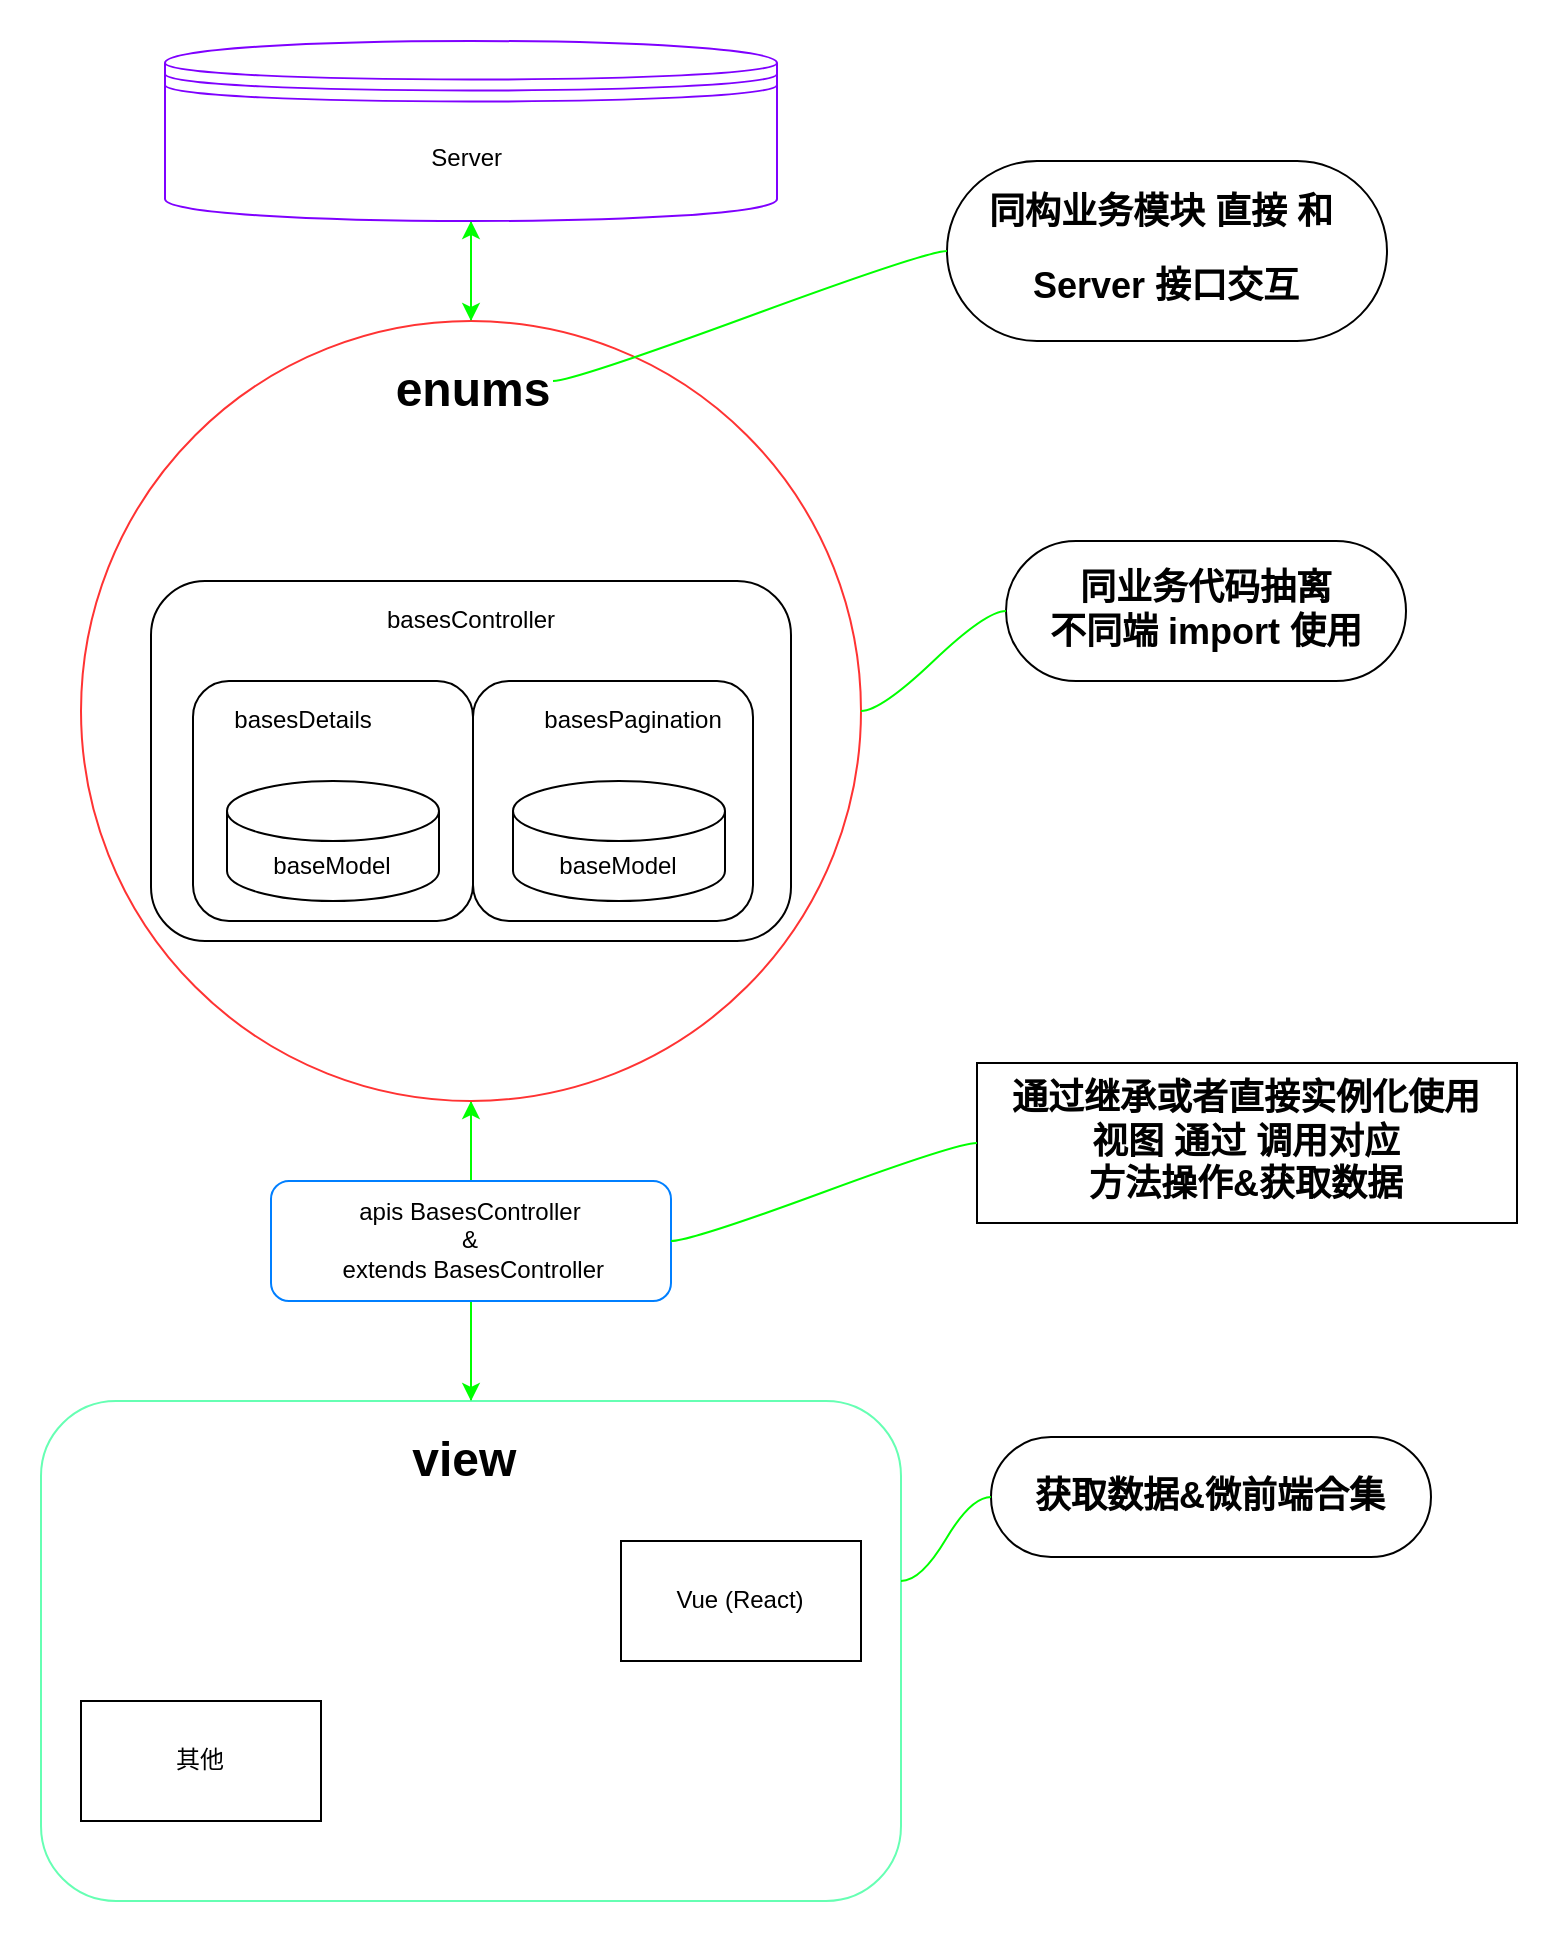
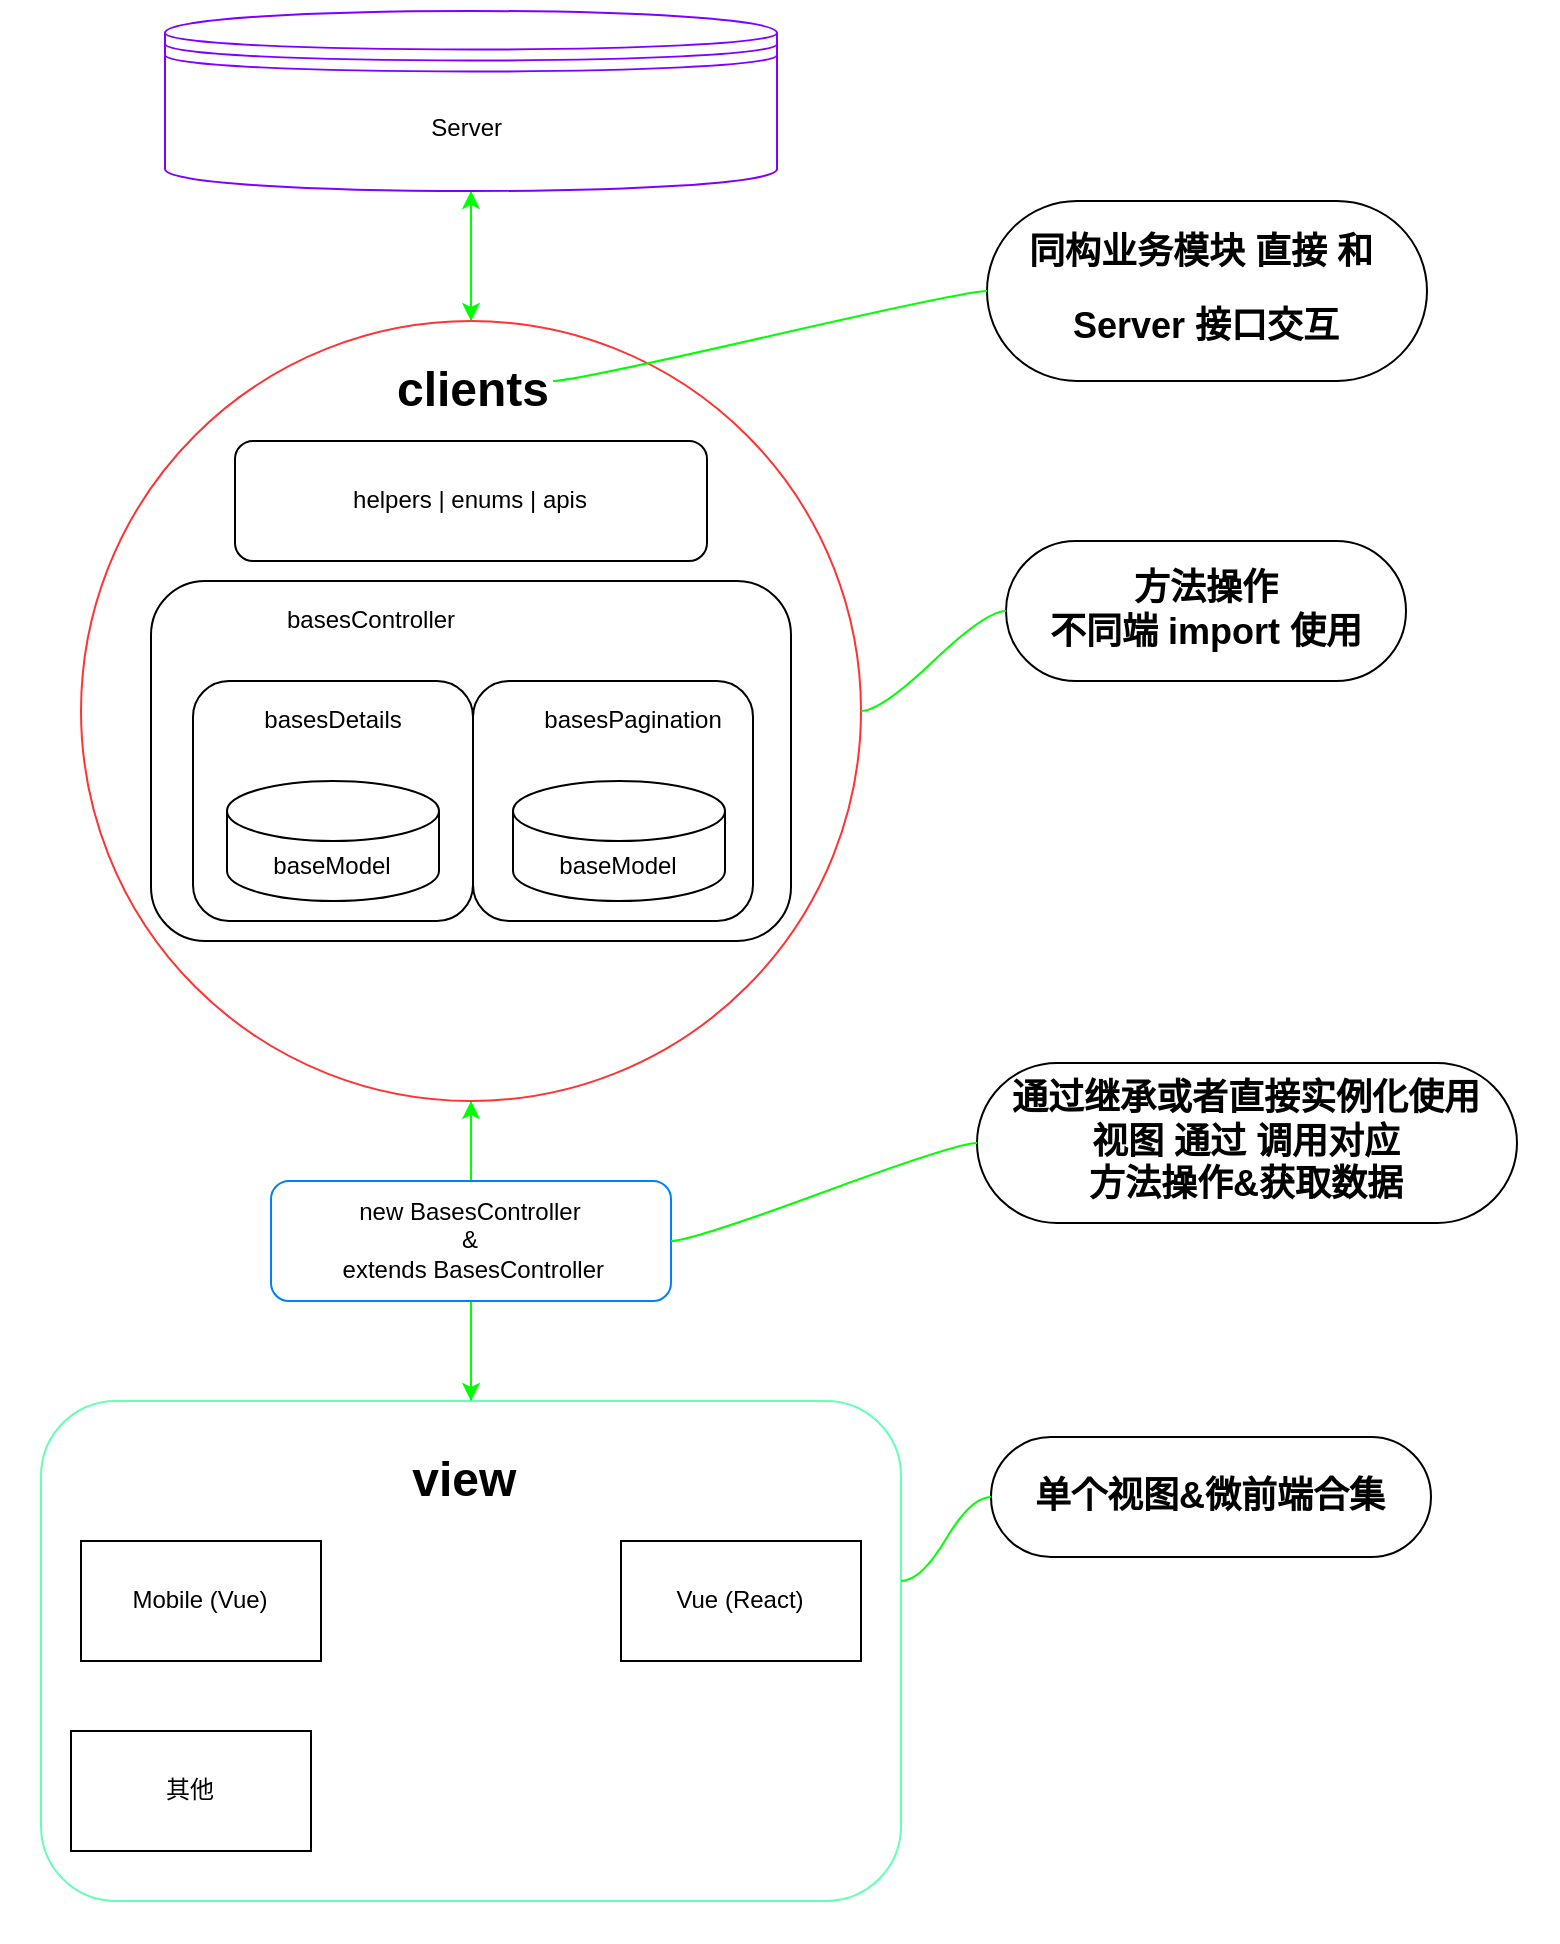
(471, 131) -> (471, 101)
(1167, 251) -> (1207, 291)
(474, 391) -> (474, 391)
none -> (471, 501)
(1207, 611) -> (1207, 611)
(471, 621) -> (371, 621)
(303, 721) -> (333, 721)
(1247, 1143) -> (1247, 1143)
(471, 1241) -> (471, 1241)
(471, 1461) -> (471, 1481)
(1211, 1497) -> (1211, 1497)
none -> (201, 1601)
(201, 1761) -> (191, 1791)
